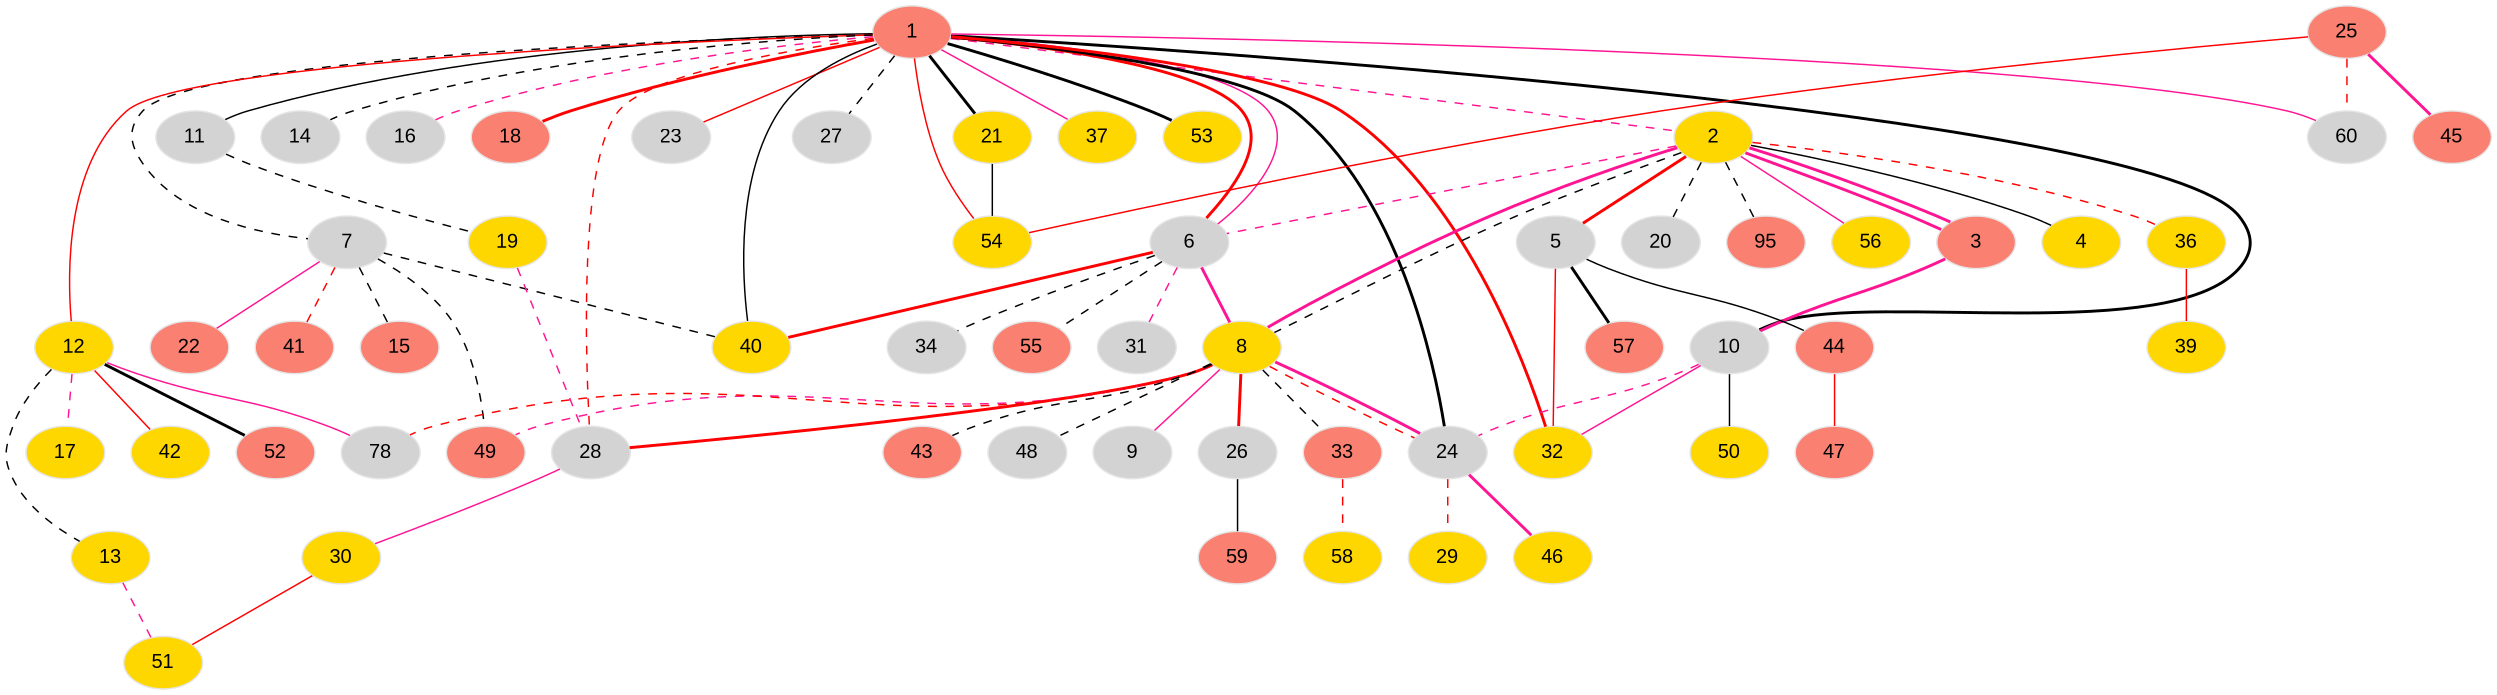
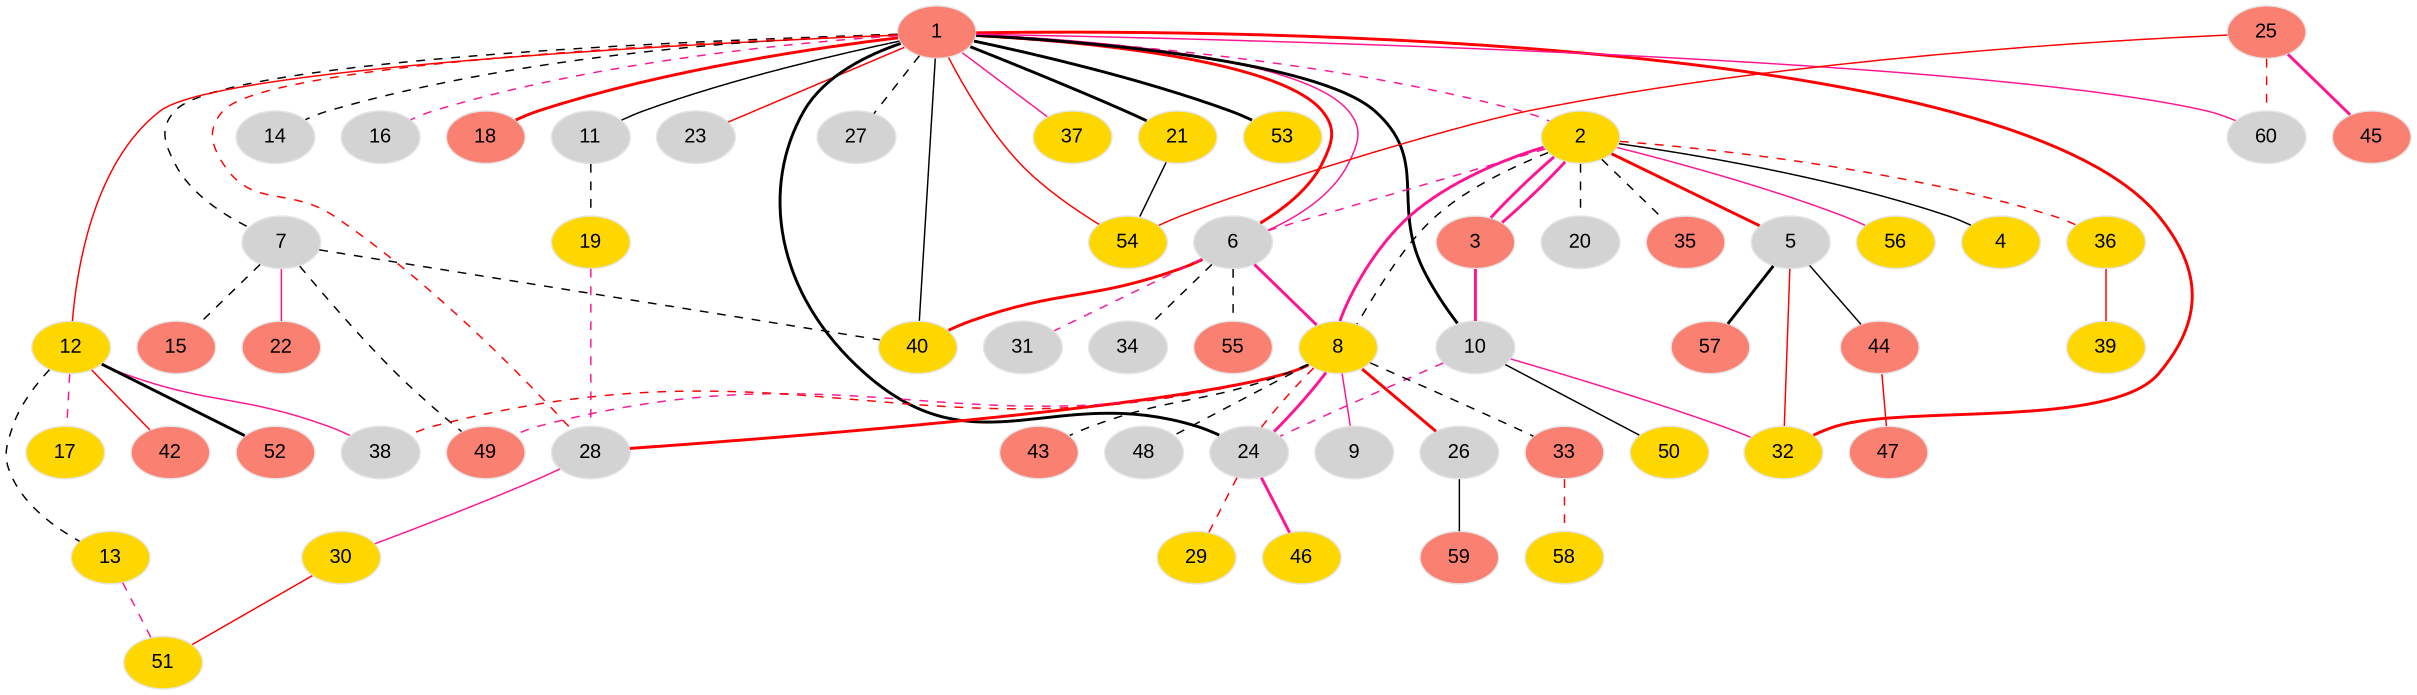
(1766, 242) -> (1686, 242)
(295, 347) -> none
(170, 453) -> (170, 453)
(381, 453) -> (381, 453)
